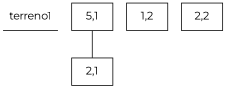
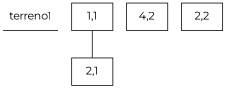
(92, 17) -> (92, 17)
(147, 17) -> (147, 17)
